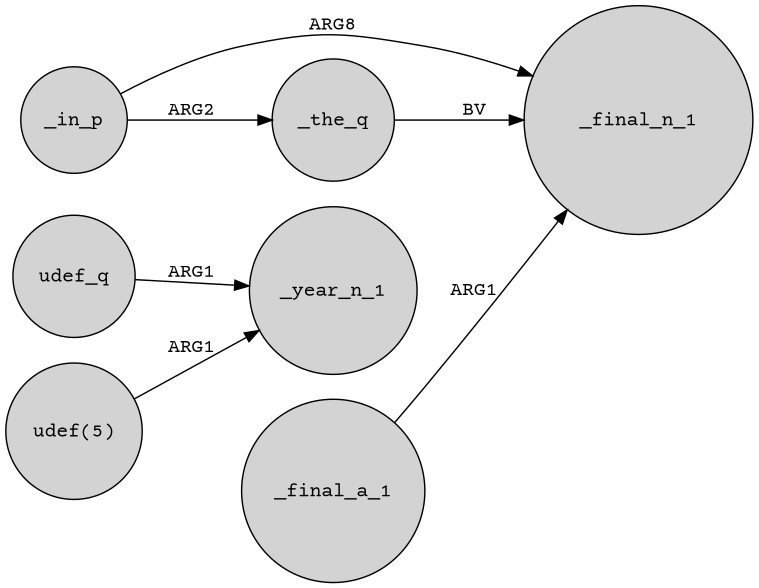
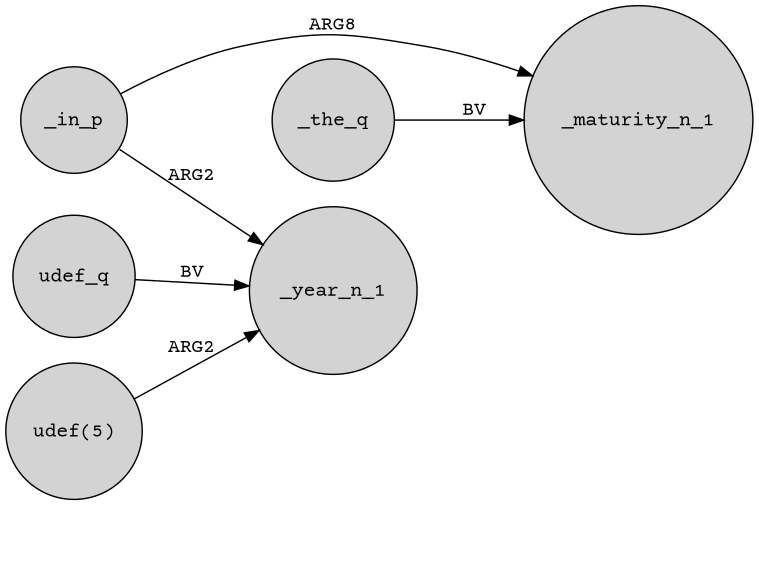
(193, 120) -> (185, 193)
(638, 120) -> (638, 120)
(192, 271) -> (192, 271)
(192, 347) -> (192, 347)
(333, 491) -> none
